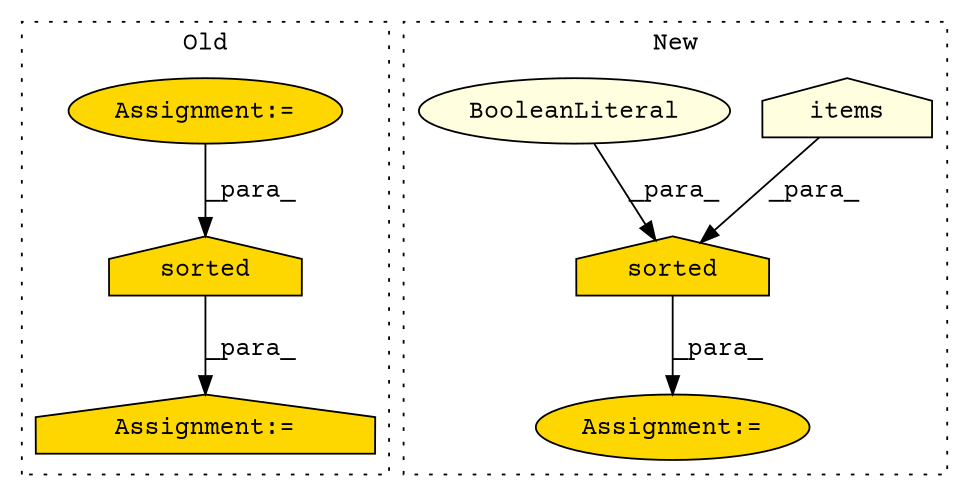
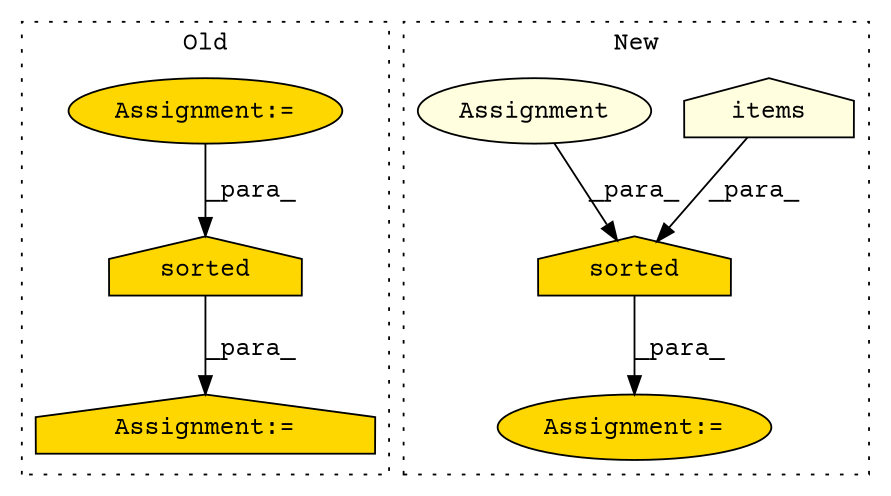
(575, 111) -> (535, 111)
